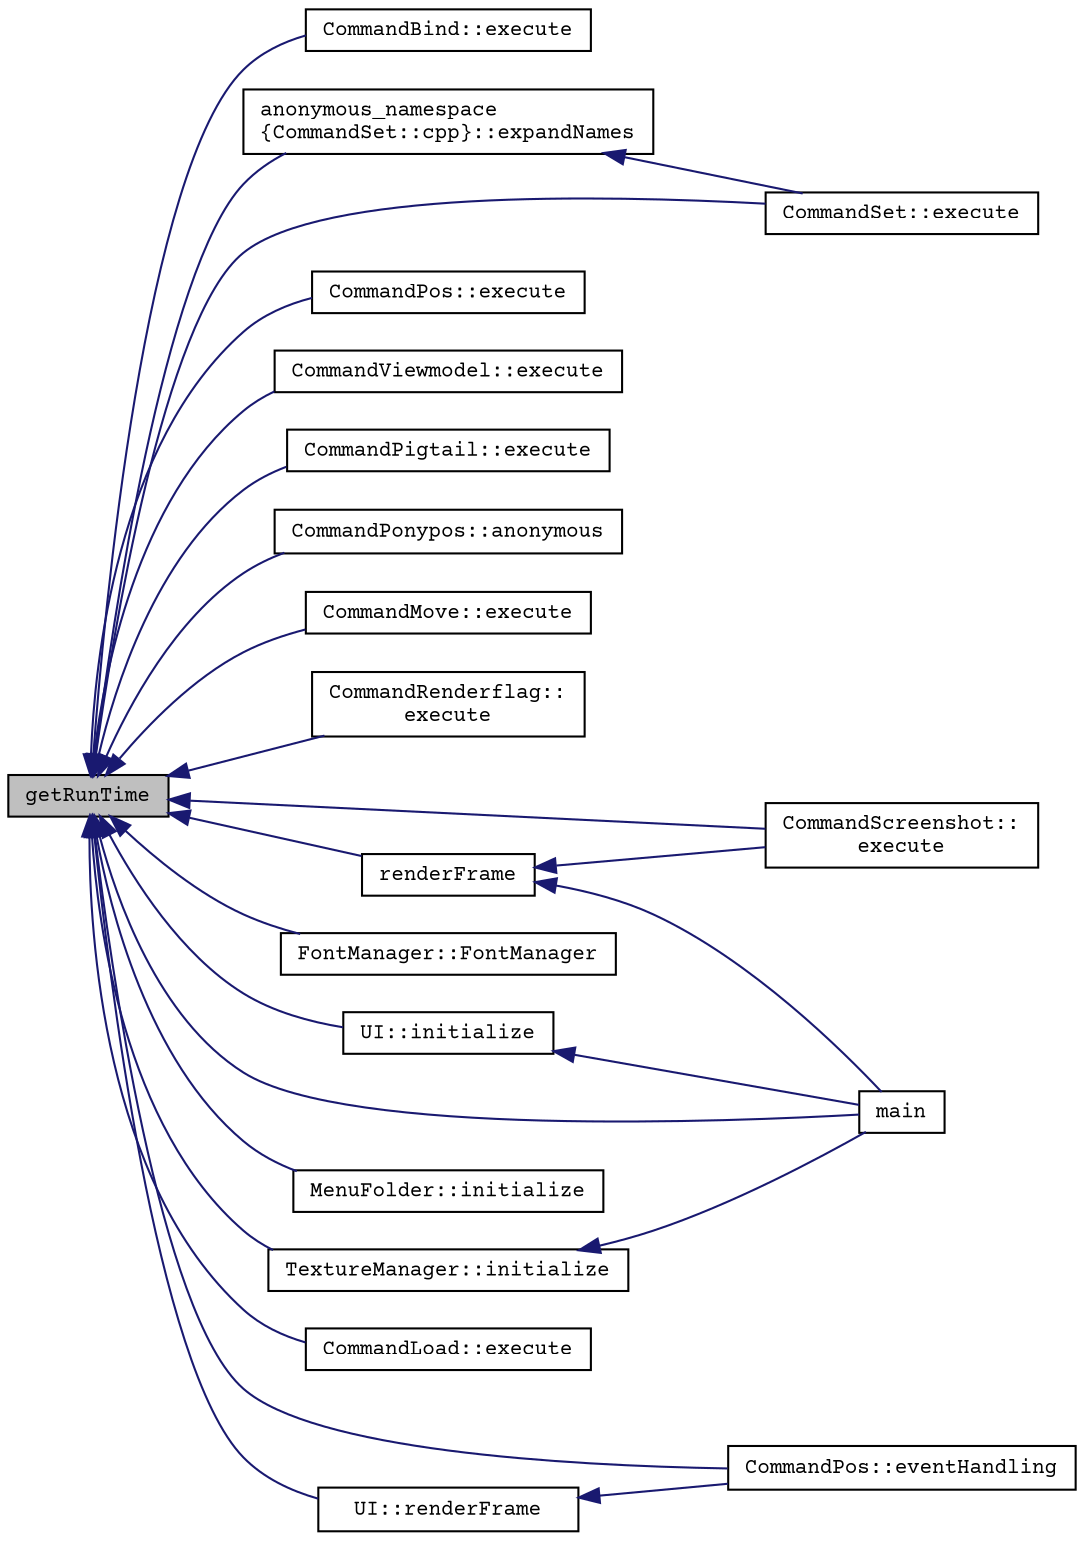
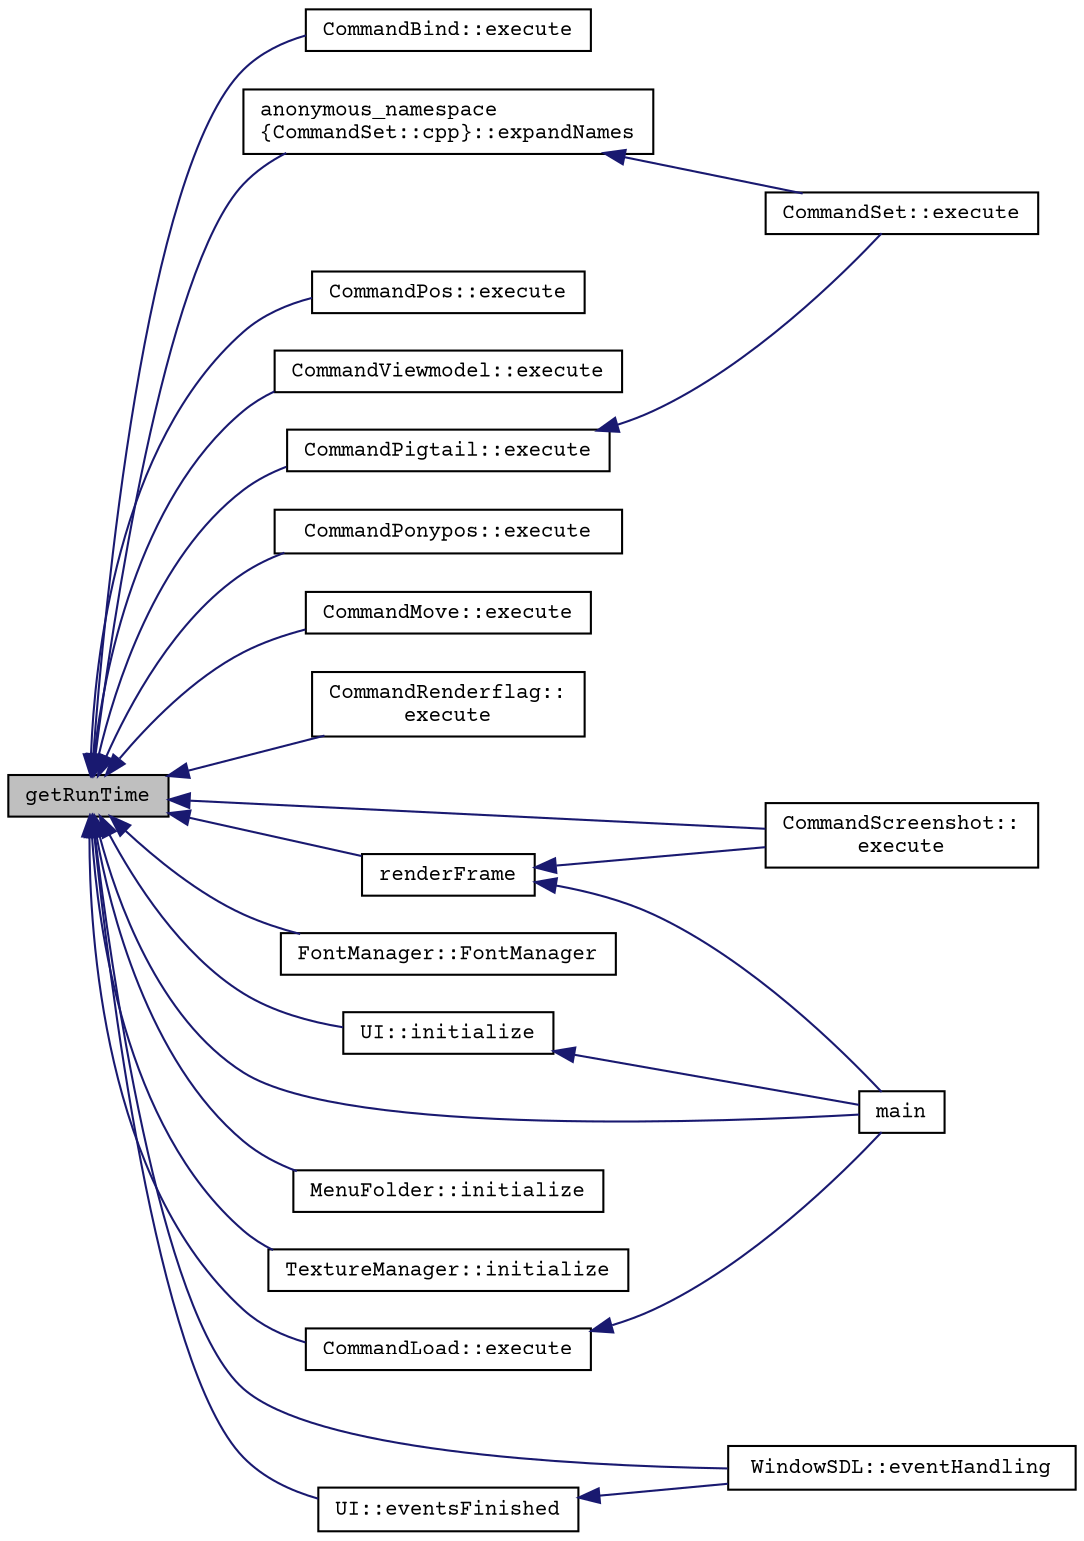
(244, 253) -> (760, 344)
(448, 532) -> (448, 532)
(736, 1198) -> (758, 1245)
(902, 1468) -> (902, 1468)
(448, 1509) -> (448, 1509)
